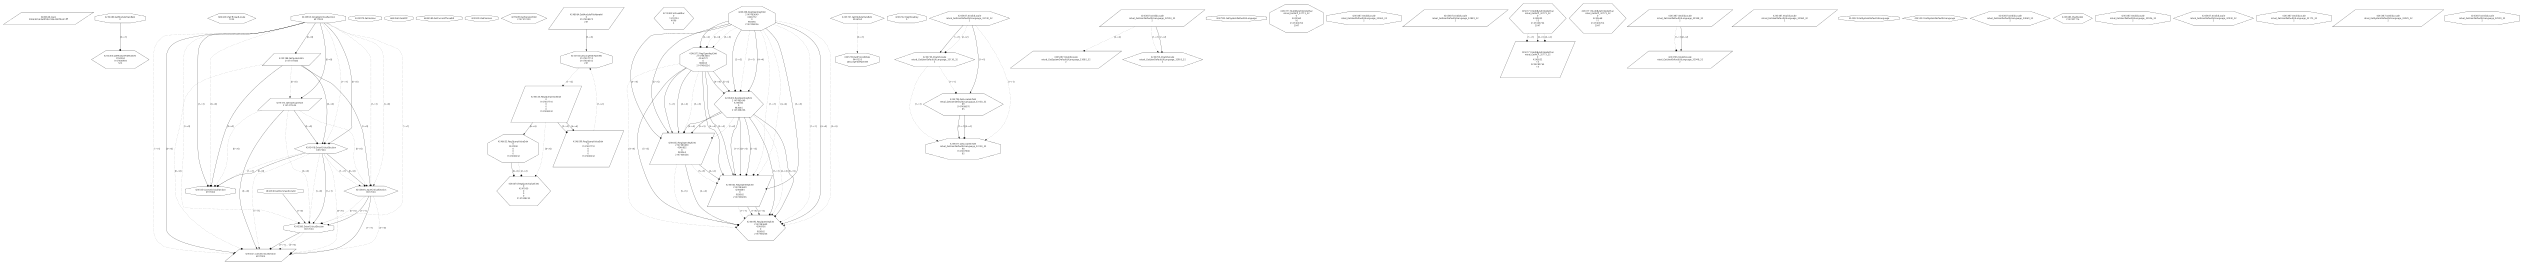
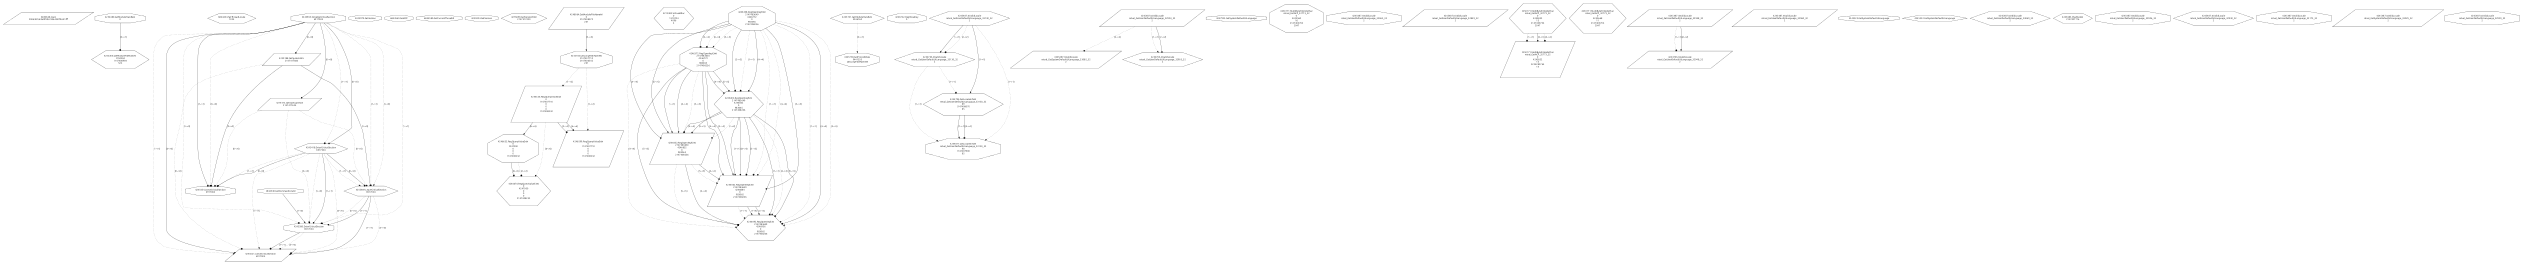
(291, 81) -> none
(326, 100) -> none
(597, 100) -> (587, 98)
(305, 126) -> none
(242, 178) -> none
